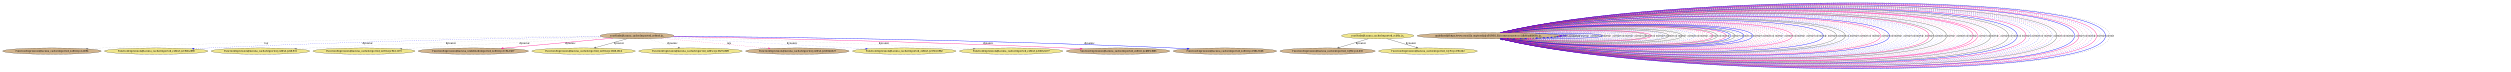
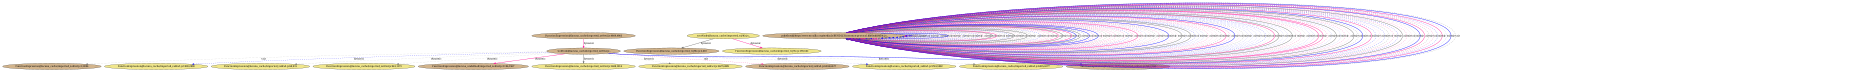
(877, 41) -> (584, 43)
(1402, 43) -> (747, 43)
